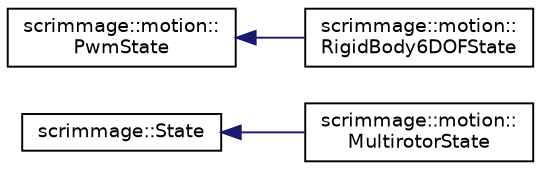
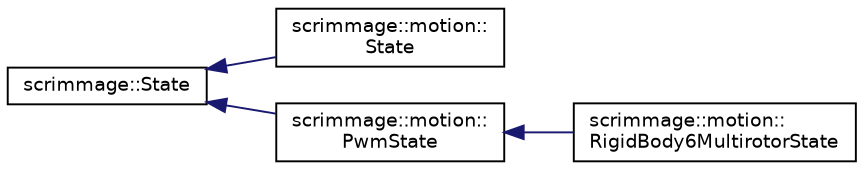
(419, 38) -> (715, 132)
none -> (251, 110)
(419, 132) -> (390, 38)
